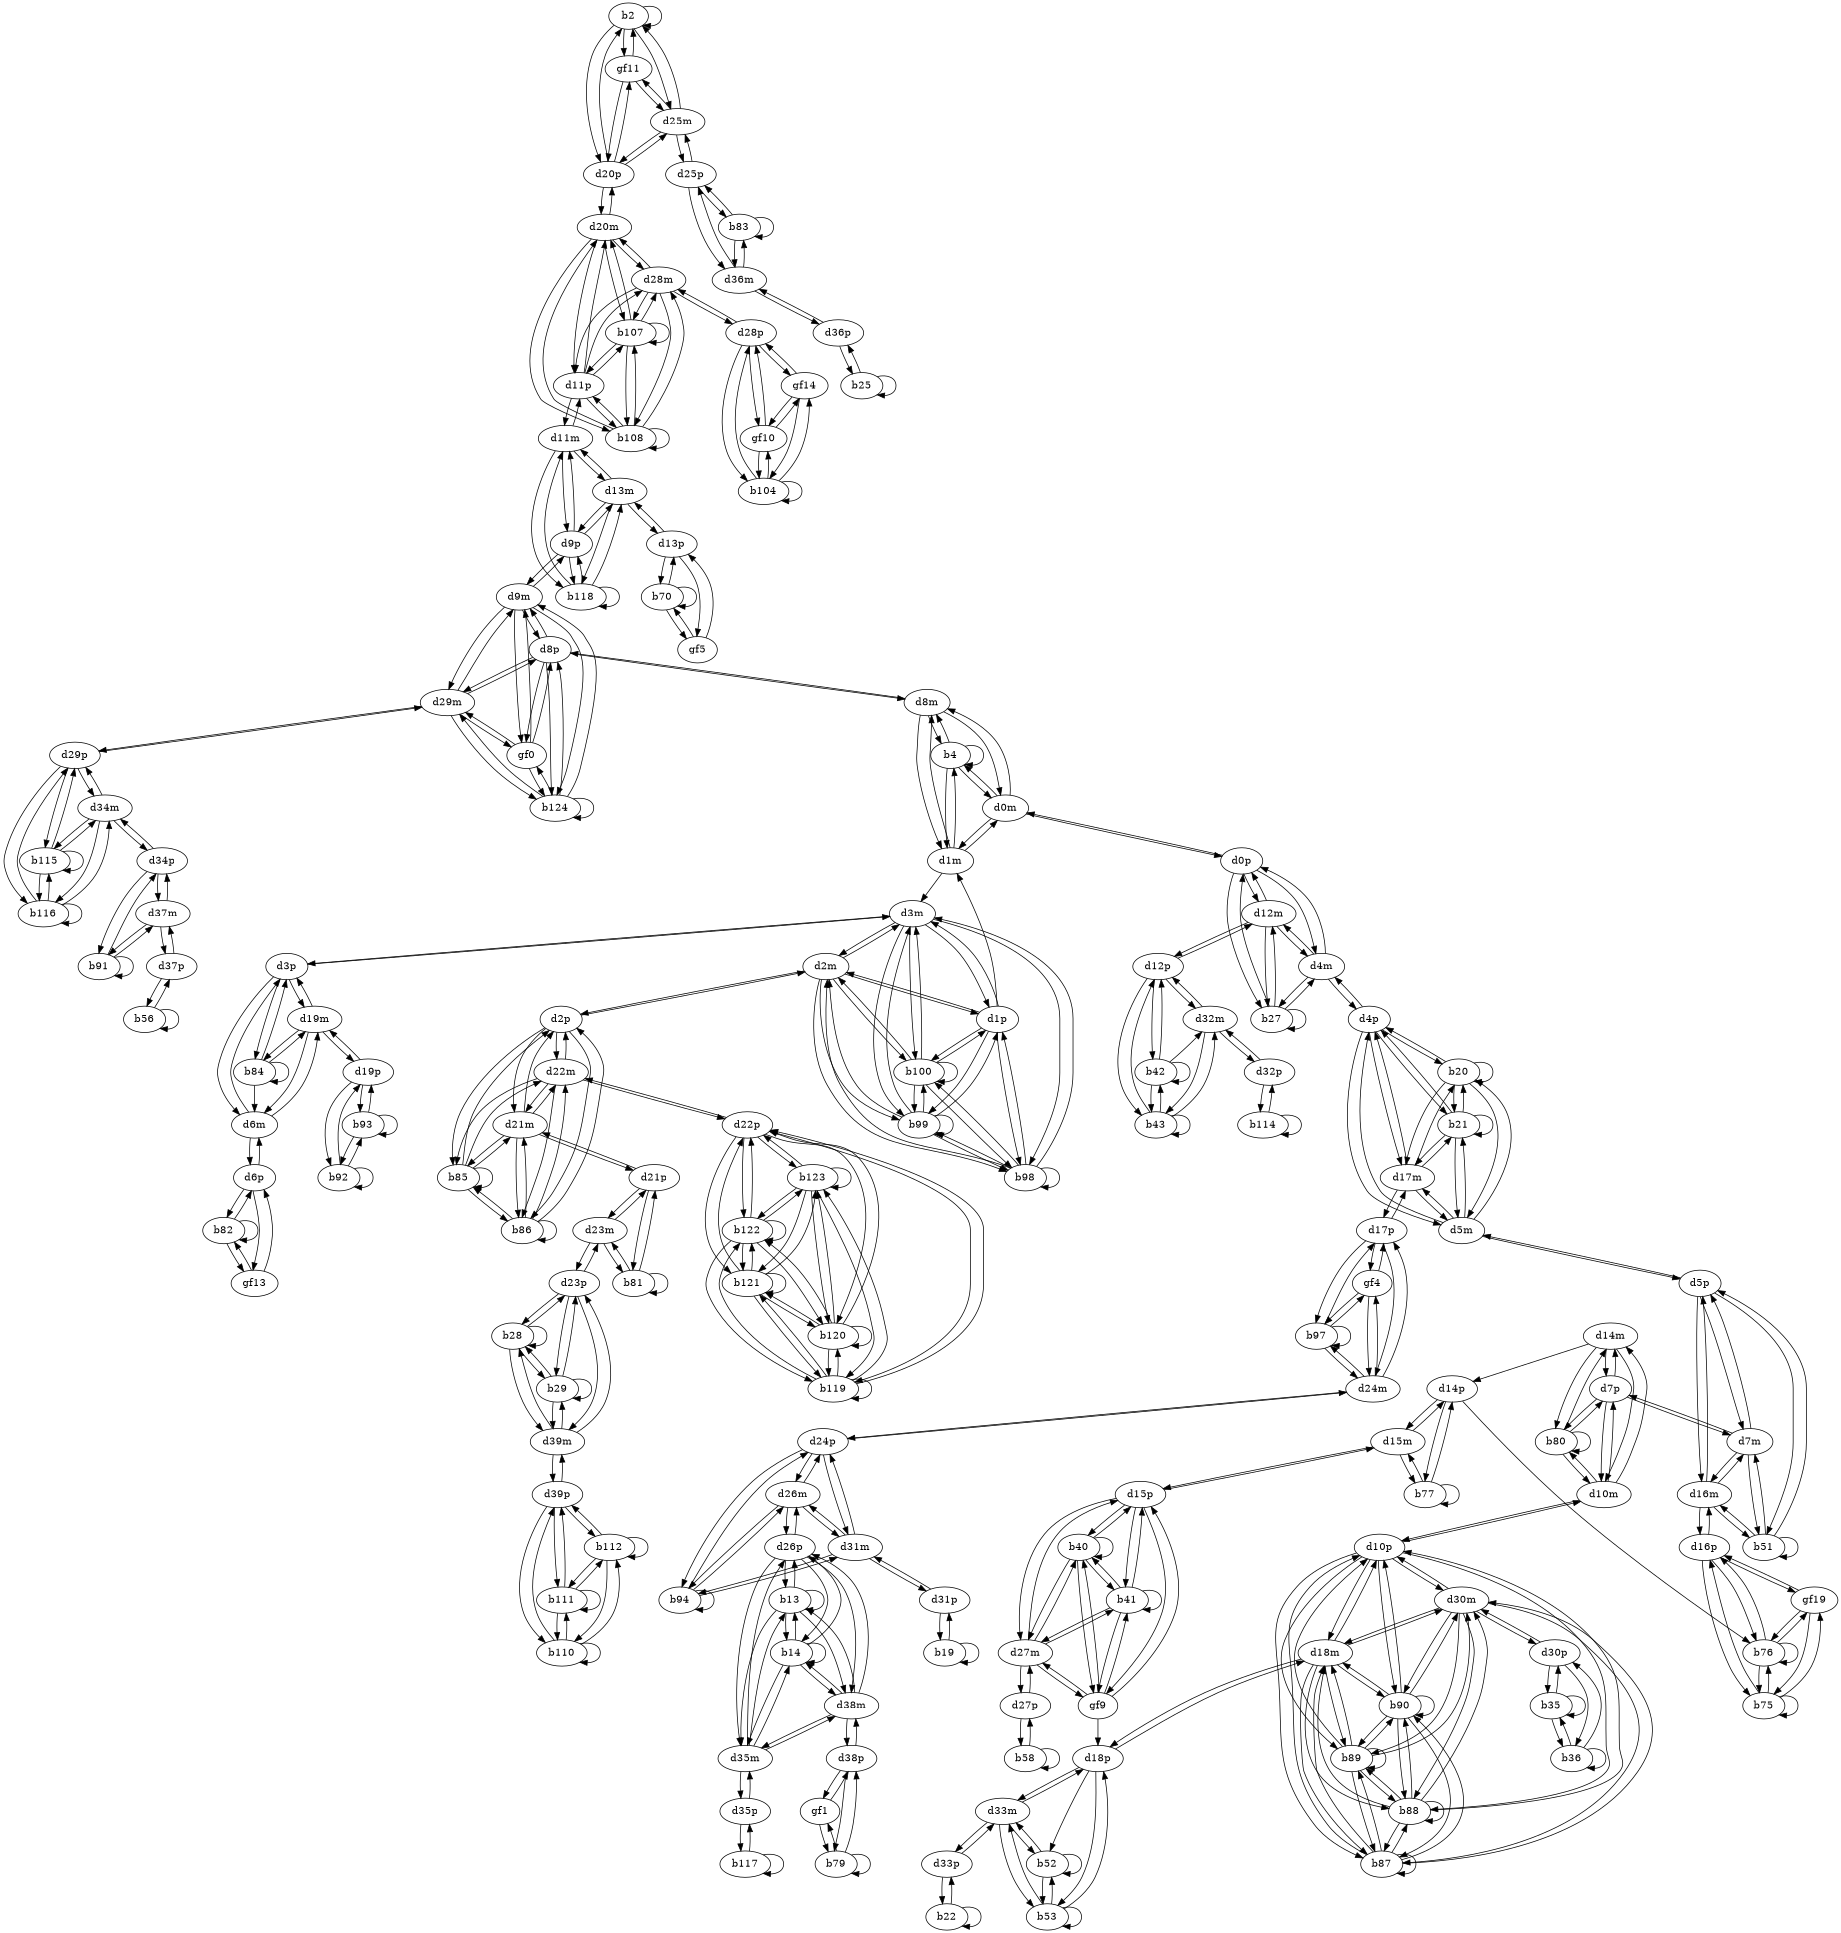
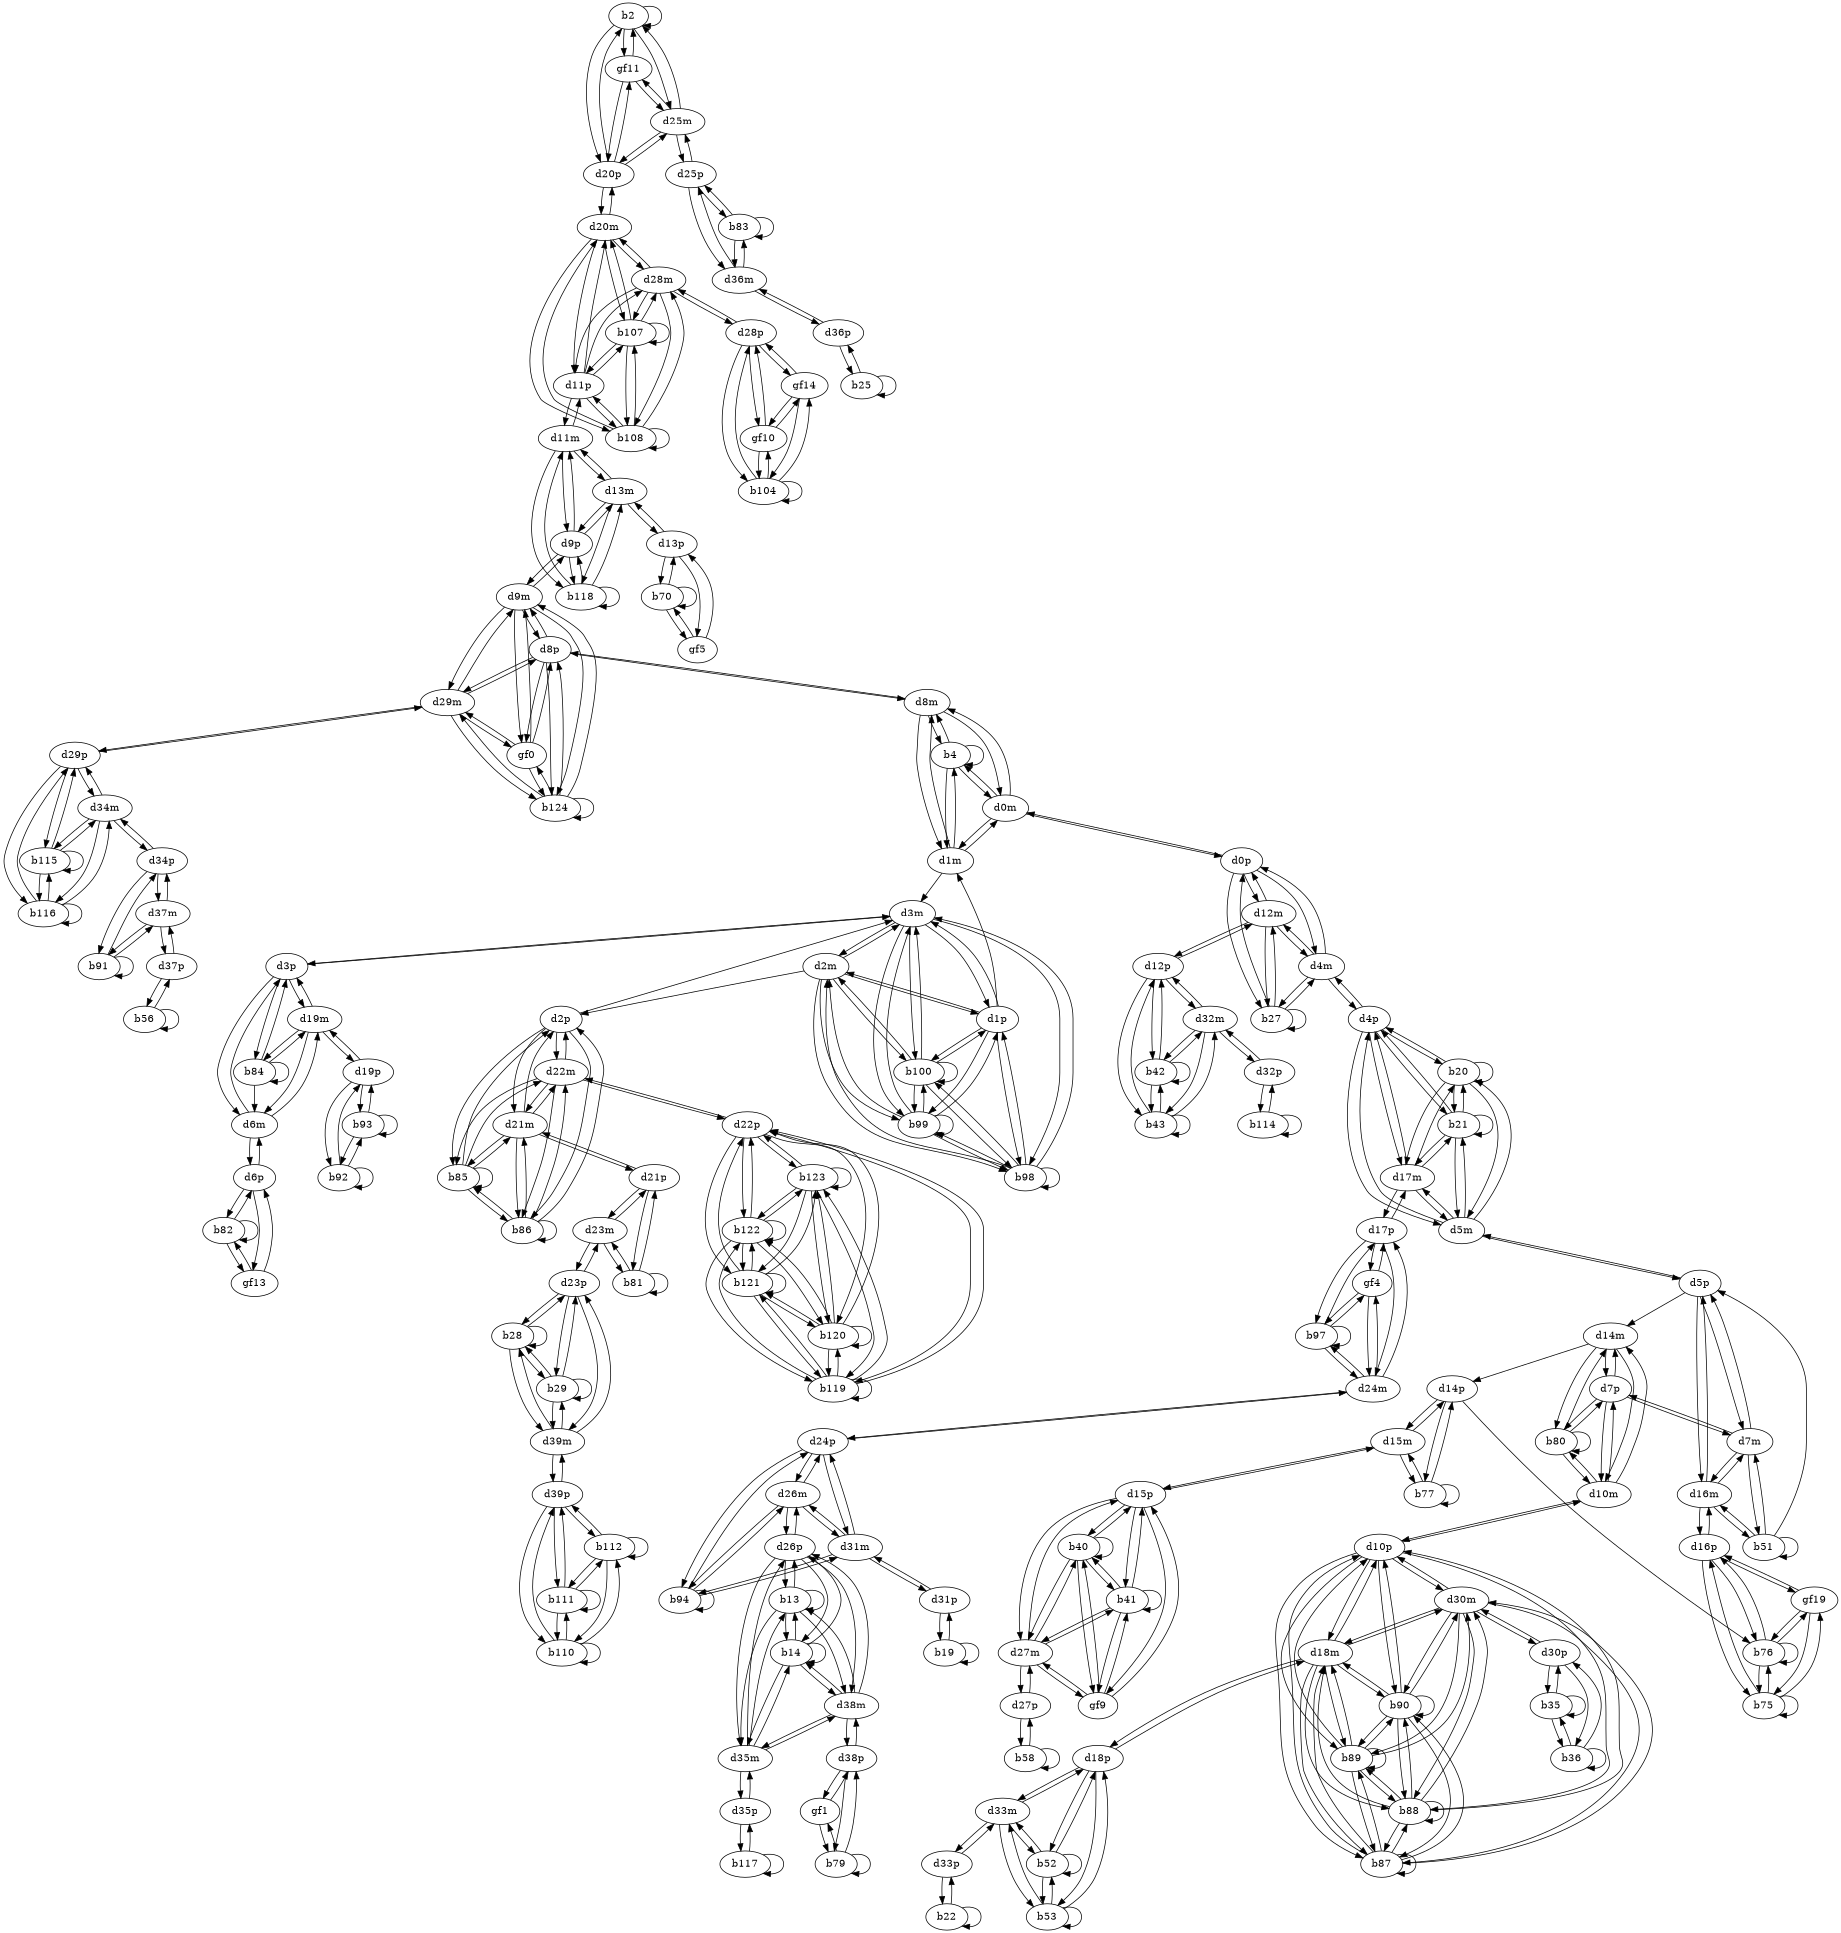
(689, 995) -> (733, 968)
none -> (1182, 1042)
(1793, 1395) -> (1659, 1307)
(1098, 1729) -> (1075, 1816)
